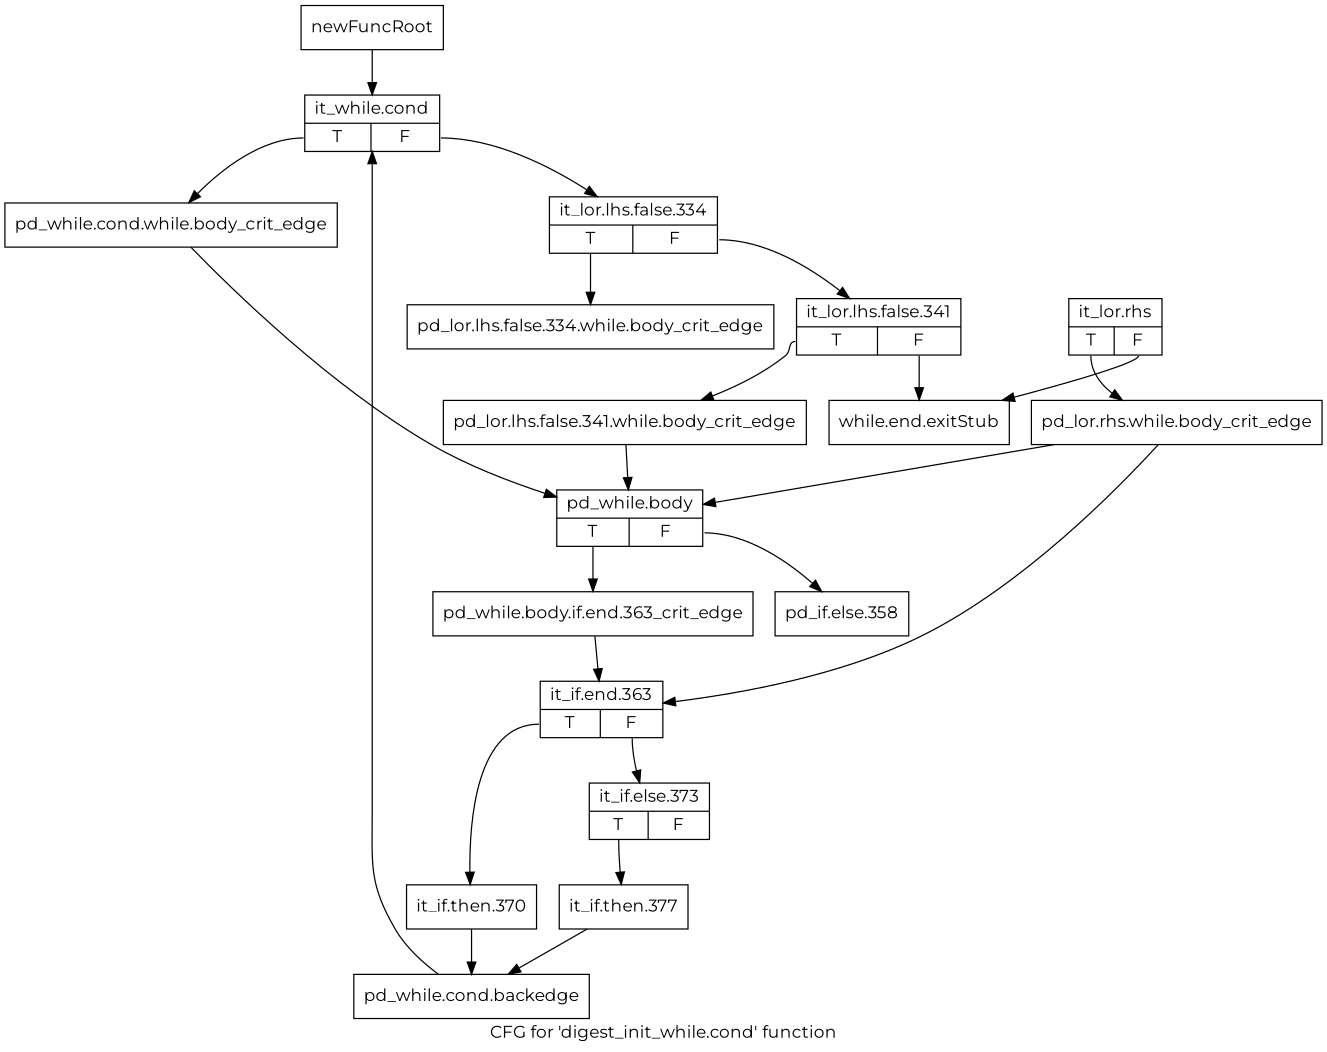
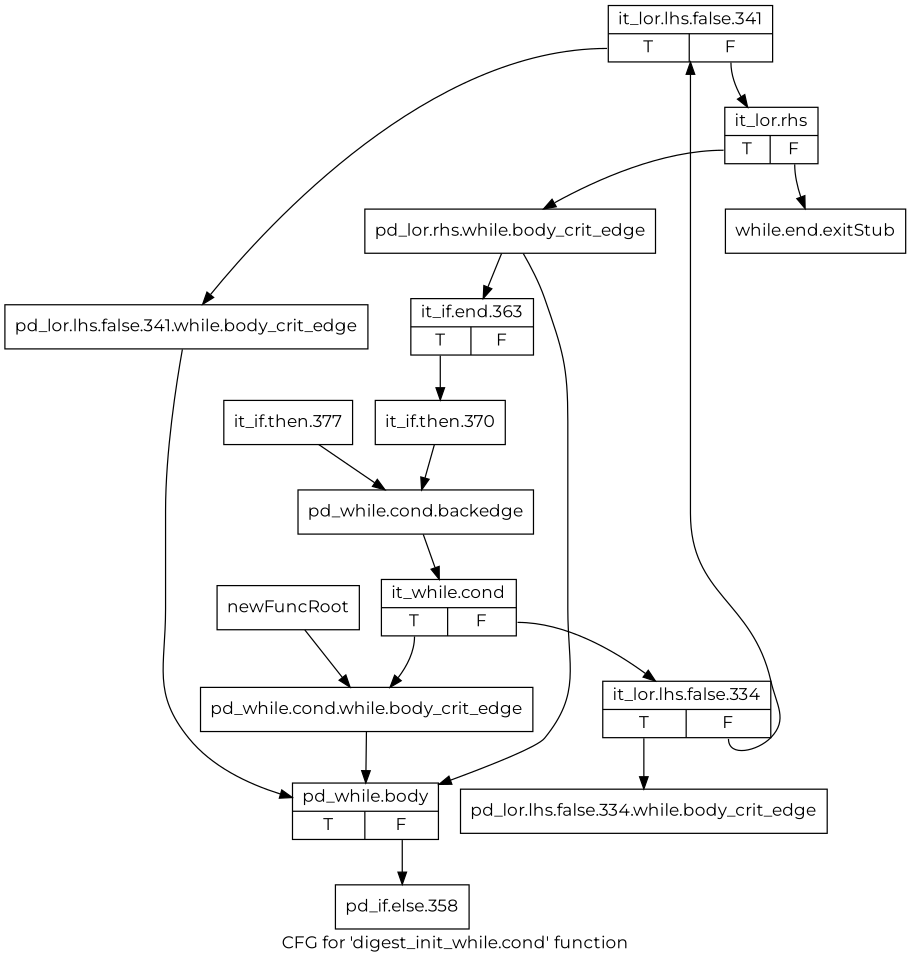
(372, 66) -> (324, 654)
(919, 372) -> (734, 80)
(593, 614) -> none
(649, 811) -> none
